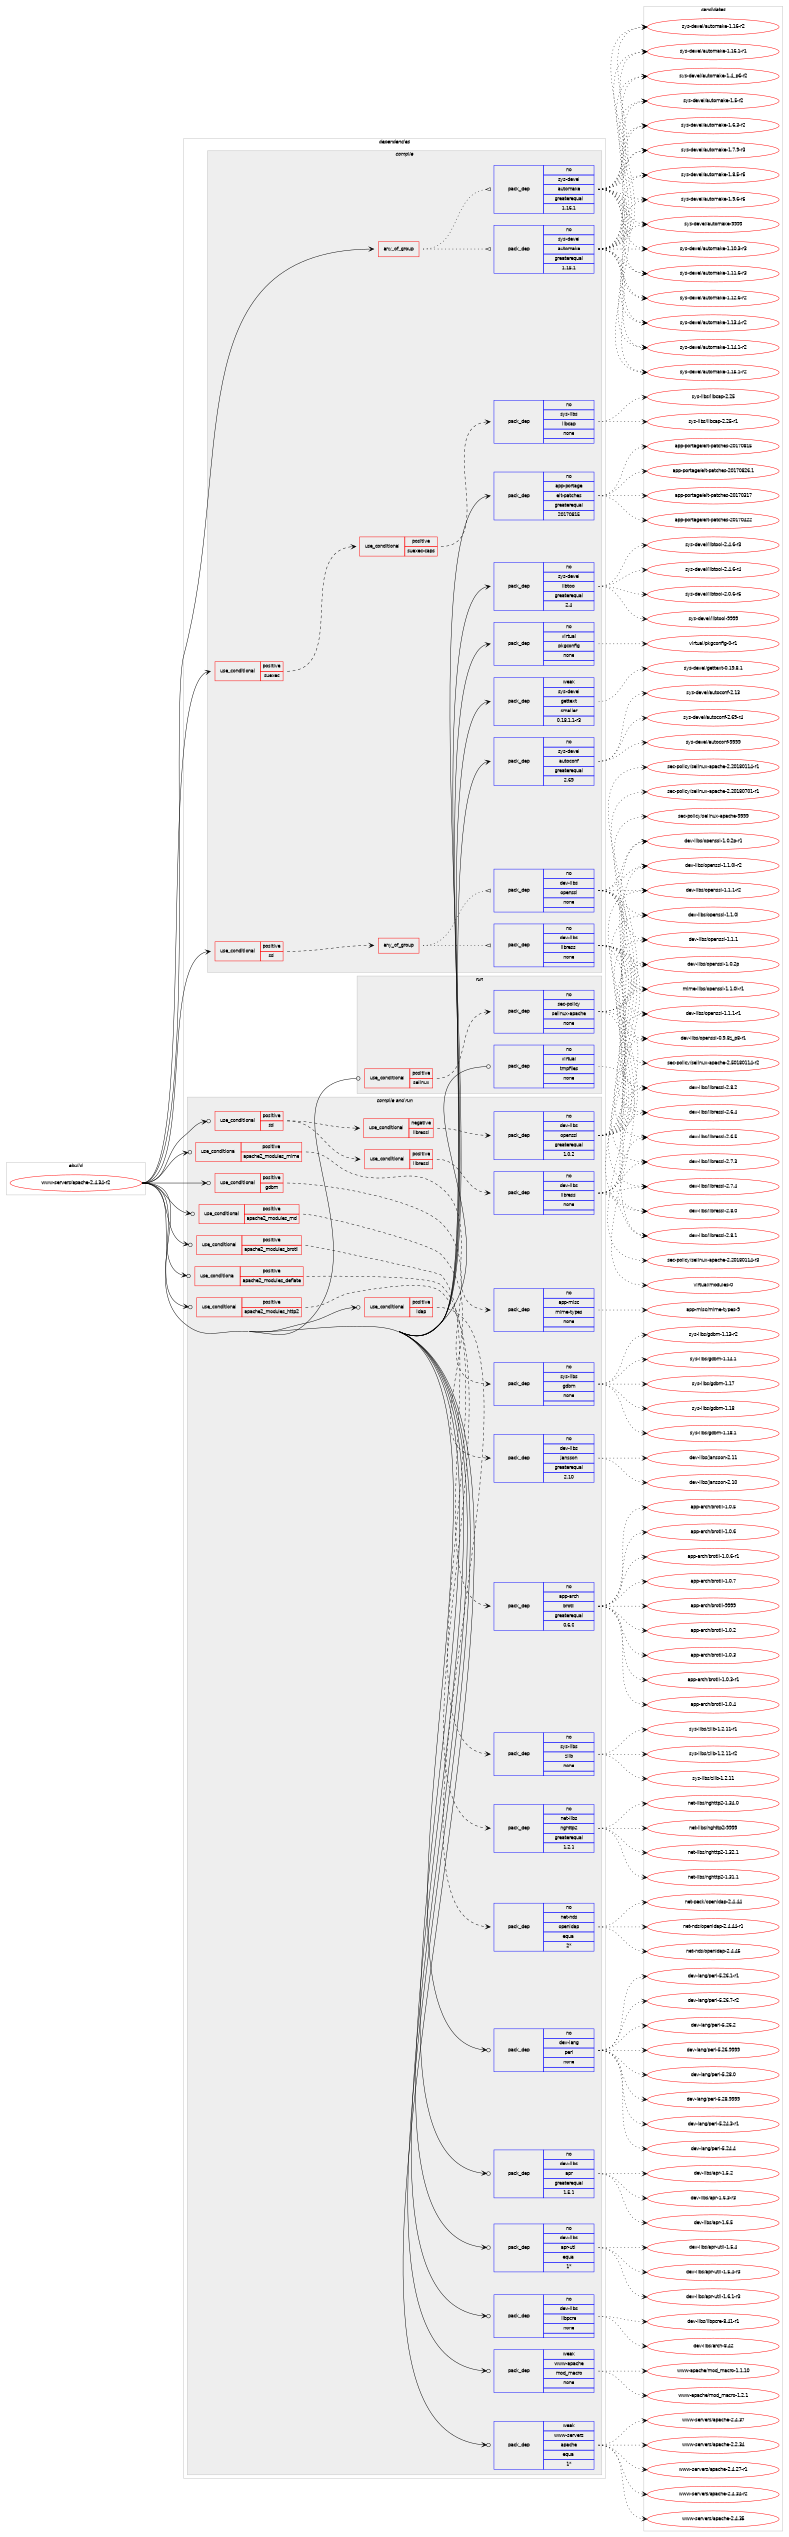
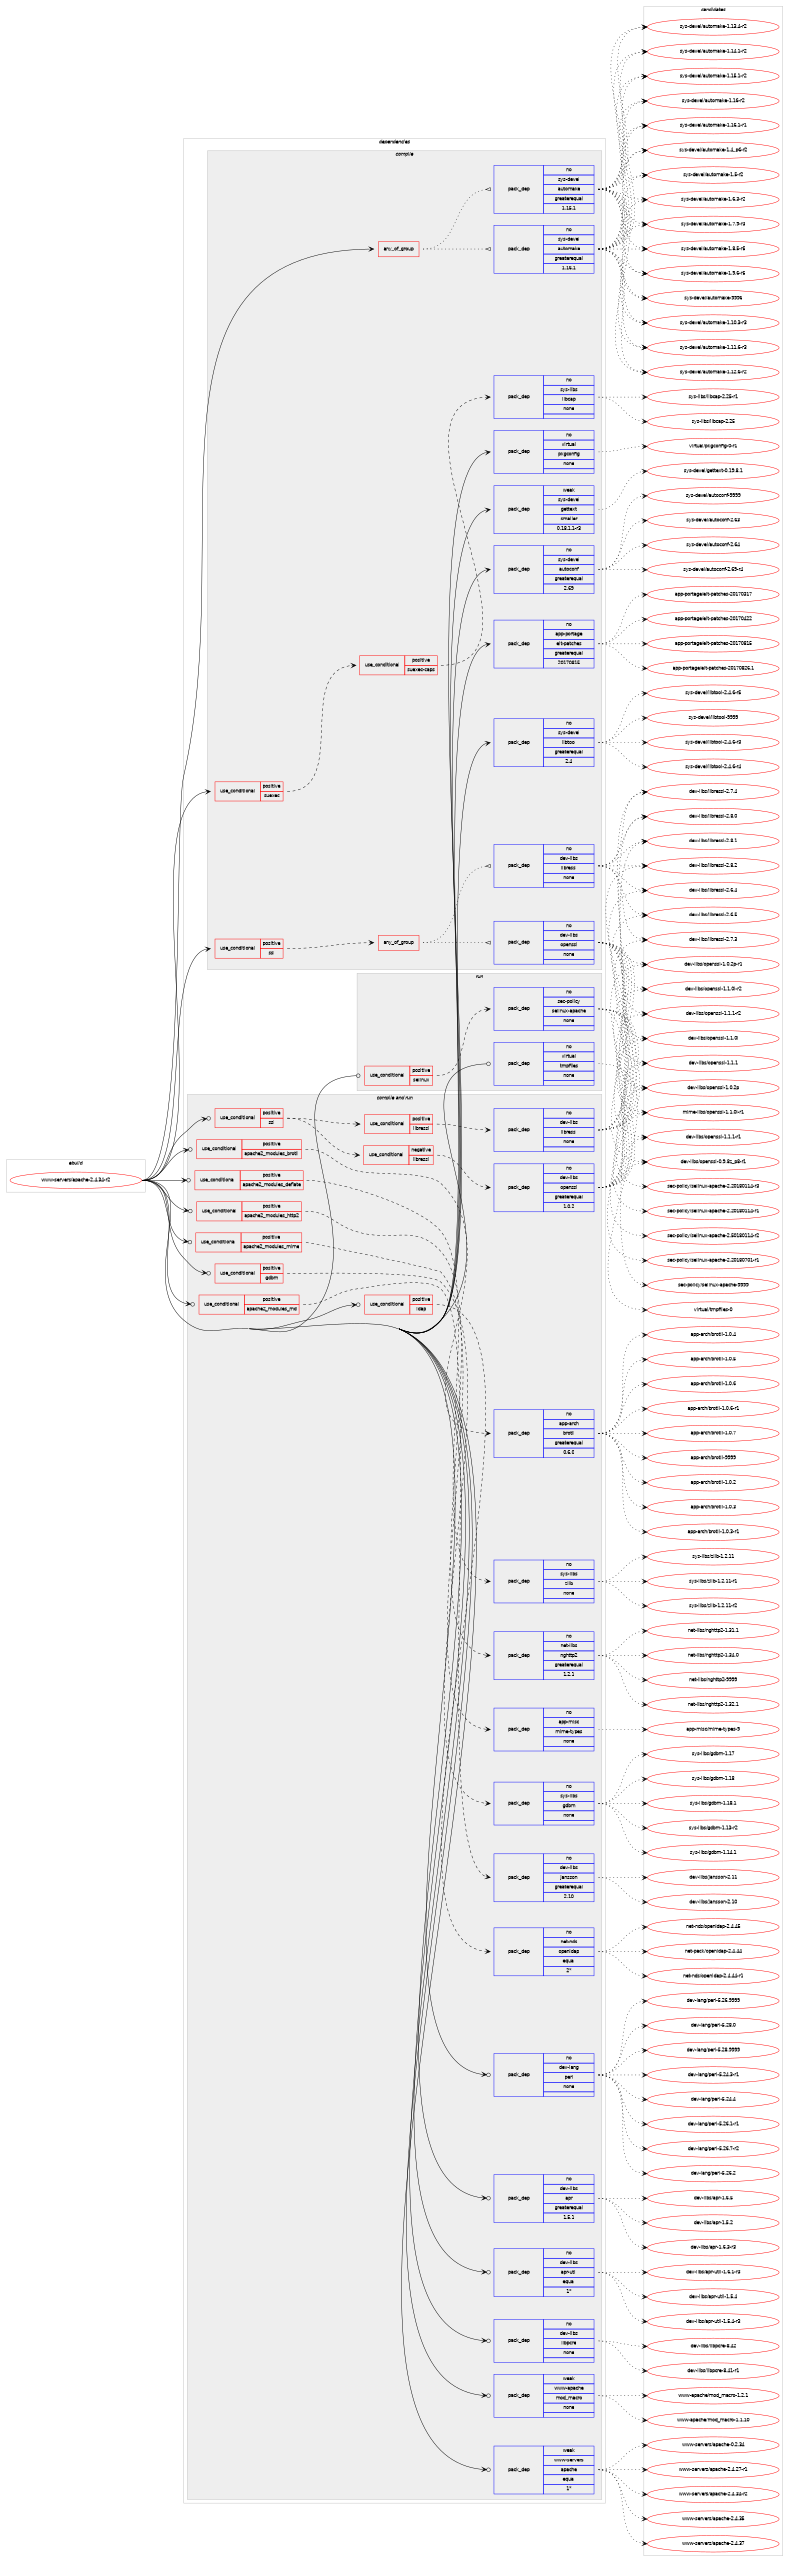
(713, 224) -> (713, 298)
none -> (713, 545)
(713, 594) -> (713, 693)
(713, 693) -> (713, 520)
(713, 1285) -> (713, 1310)
(713, 2346) -> (713, 2346)
(713, 2445) -> (713, 2445)
